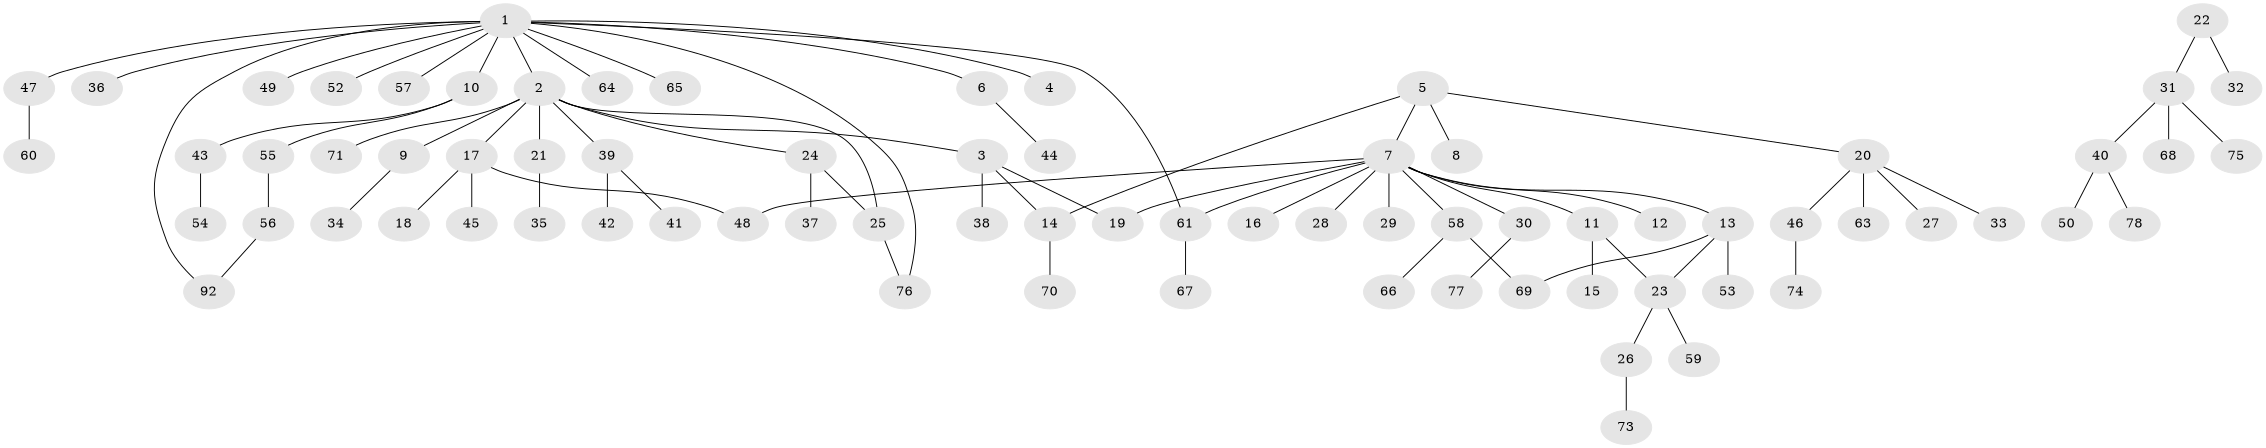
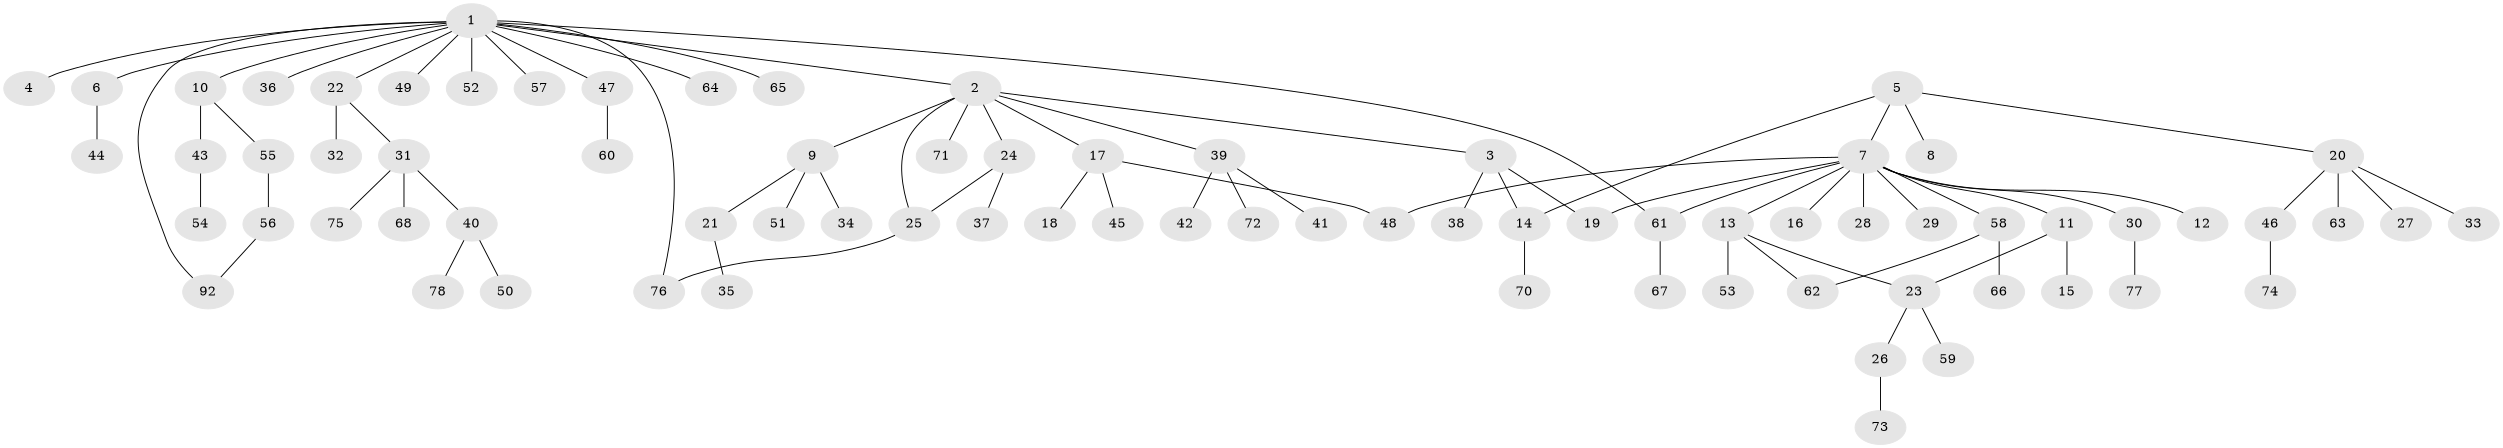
none -> (404, 55)
(540, 123) -> (762, 190)
none -> (779, 224)
none -> (1253, 224)
(1525, 292) -> (1813, 292)
